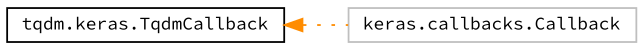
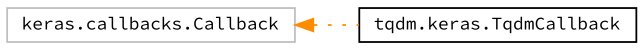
(326, 25) -> (336, 25)
